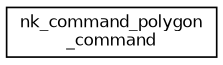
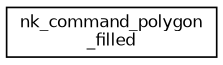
(112, 32) -> (112, 32)
